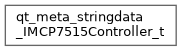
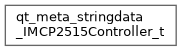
(91, 25) -> (91, 25)
